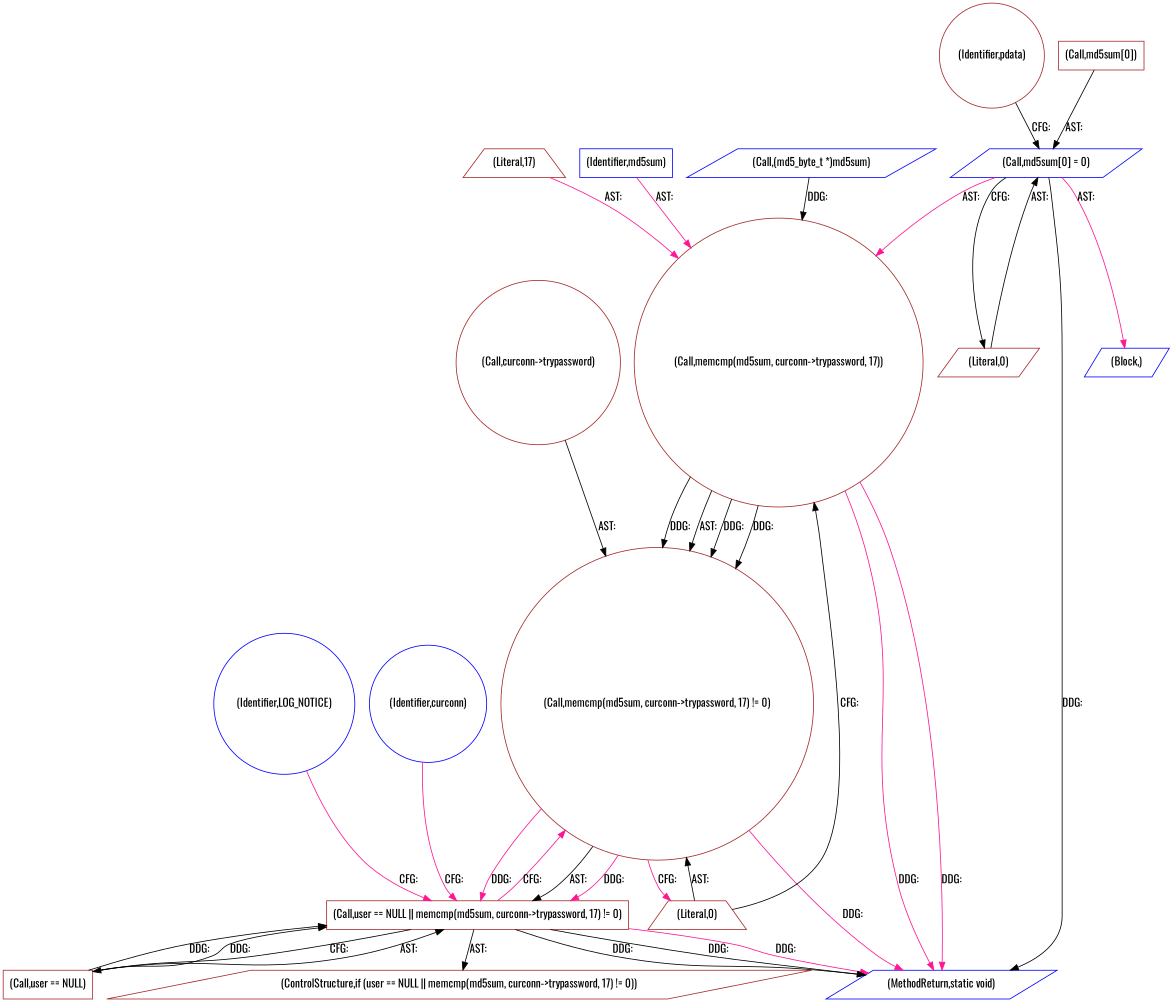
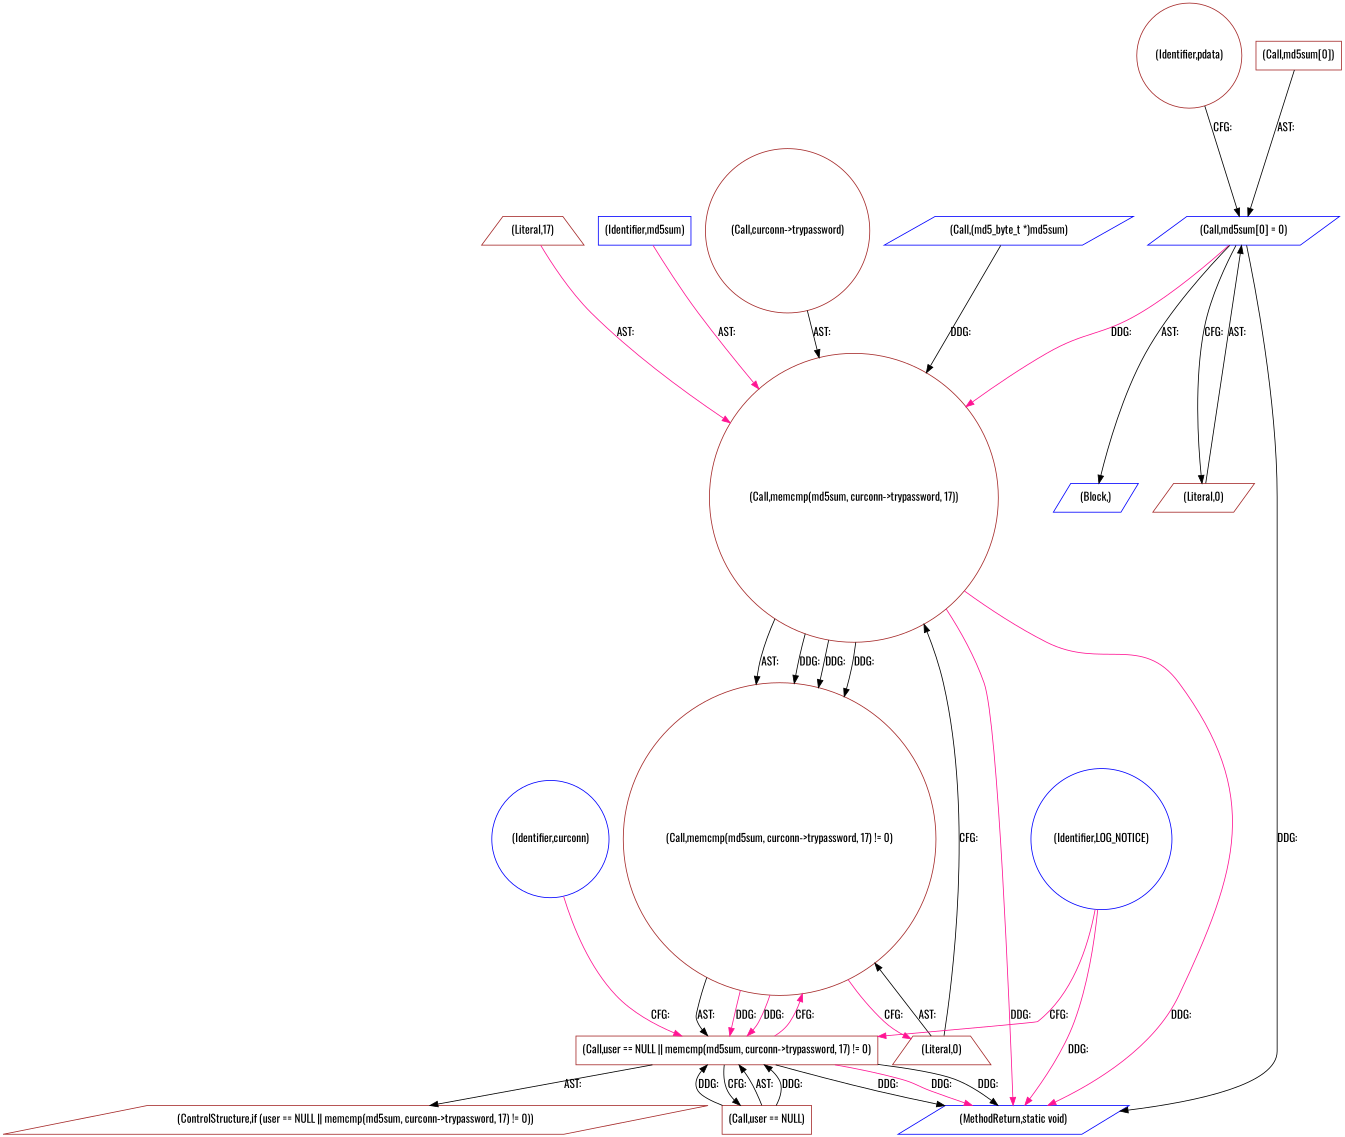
(972, 198) -> (1123, 333)
(1102, 255) -> (1147, 350)
(584, 494) -> (812, 330)
(817, 904) -> (1078, 1010)
